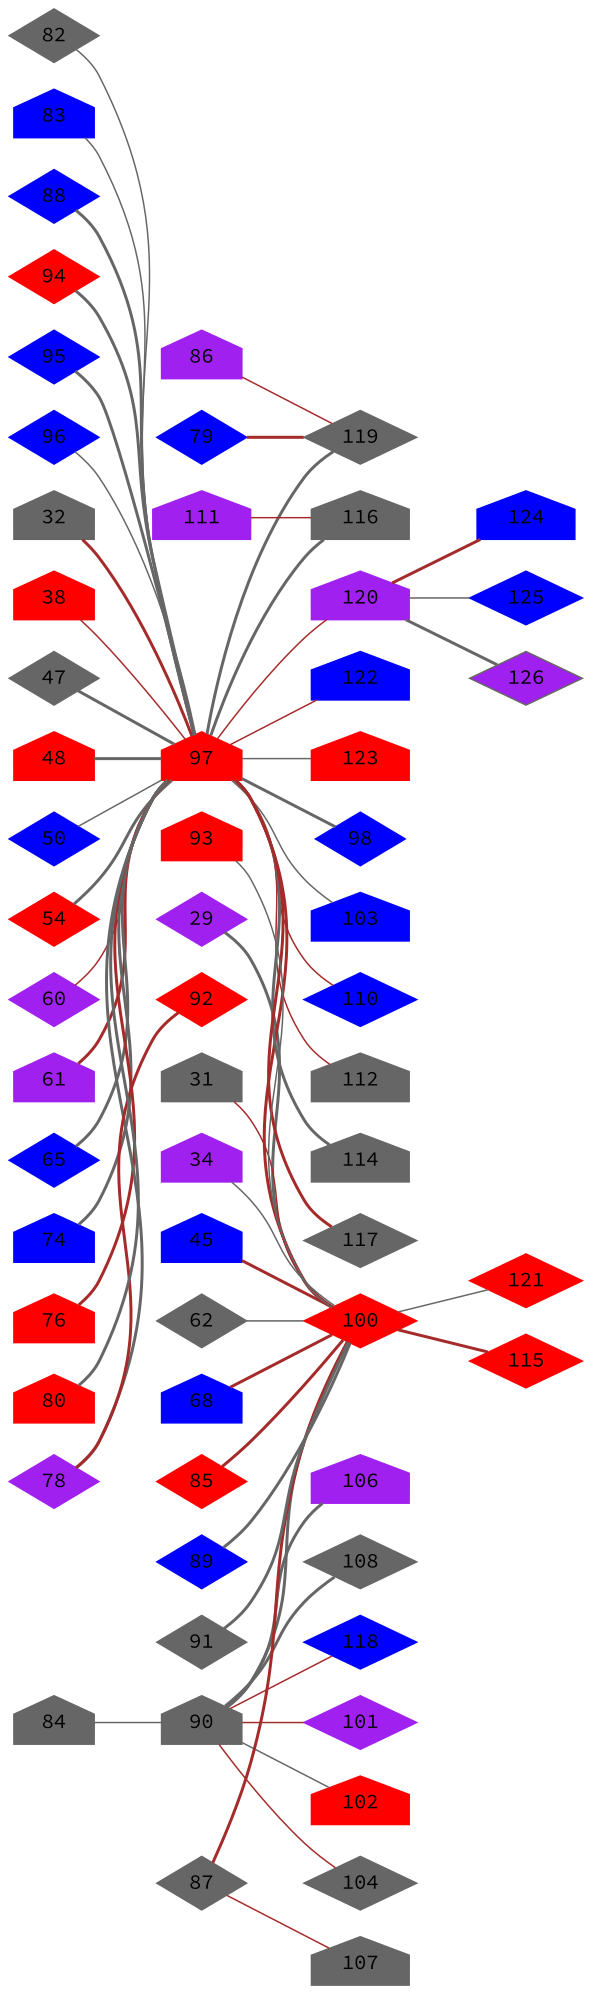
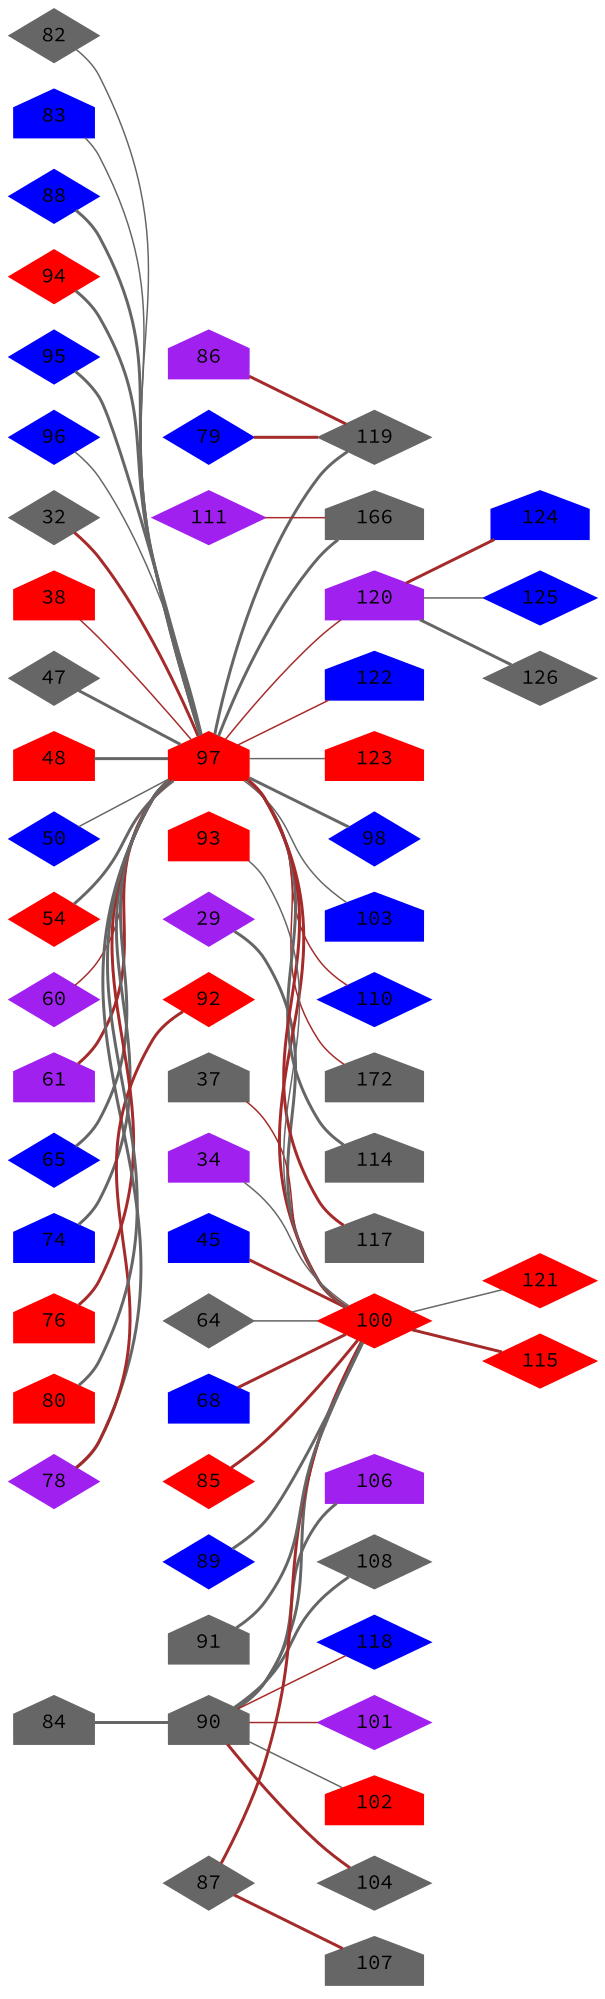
(287, 400) -> (298, 400)
(54, 518) -> (54, 518)
(202, 518) -> (209, 518)
(360, 518) -> (374, 518)
(526, 678) -> (540, 678)
(202, 1080) -> (209, 1080)
(360, 1080) -> (374, 1080)
(360, 1241) -> (374, 1241)
(202, 1321) -> (209, 1321)
(202, 1642) -> (209, 1642)
(128, 1723) -> (131, 1723)
(273, 1810) -> (285, 1810)
(278, 1922) -> (289, 1922)
